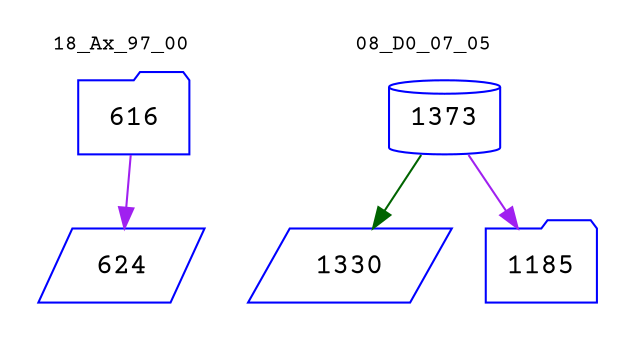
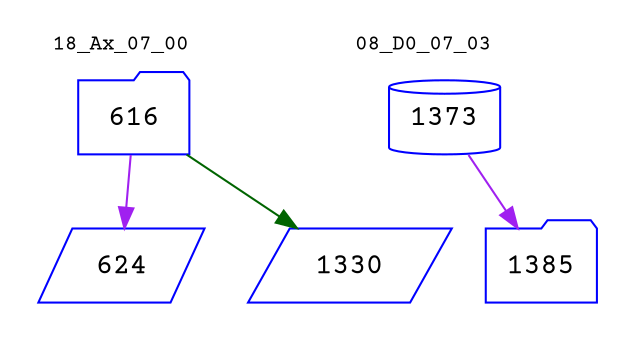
(121, 44) -> (121, 44)
(424, 44) -> (424, 44)
(403, 183) -> (247, 195)
(541, 266) -> (541, 266)
